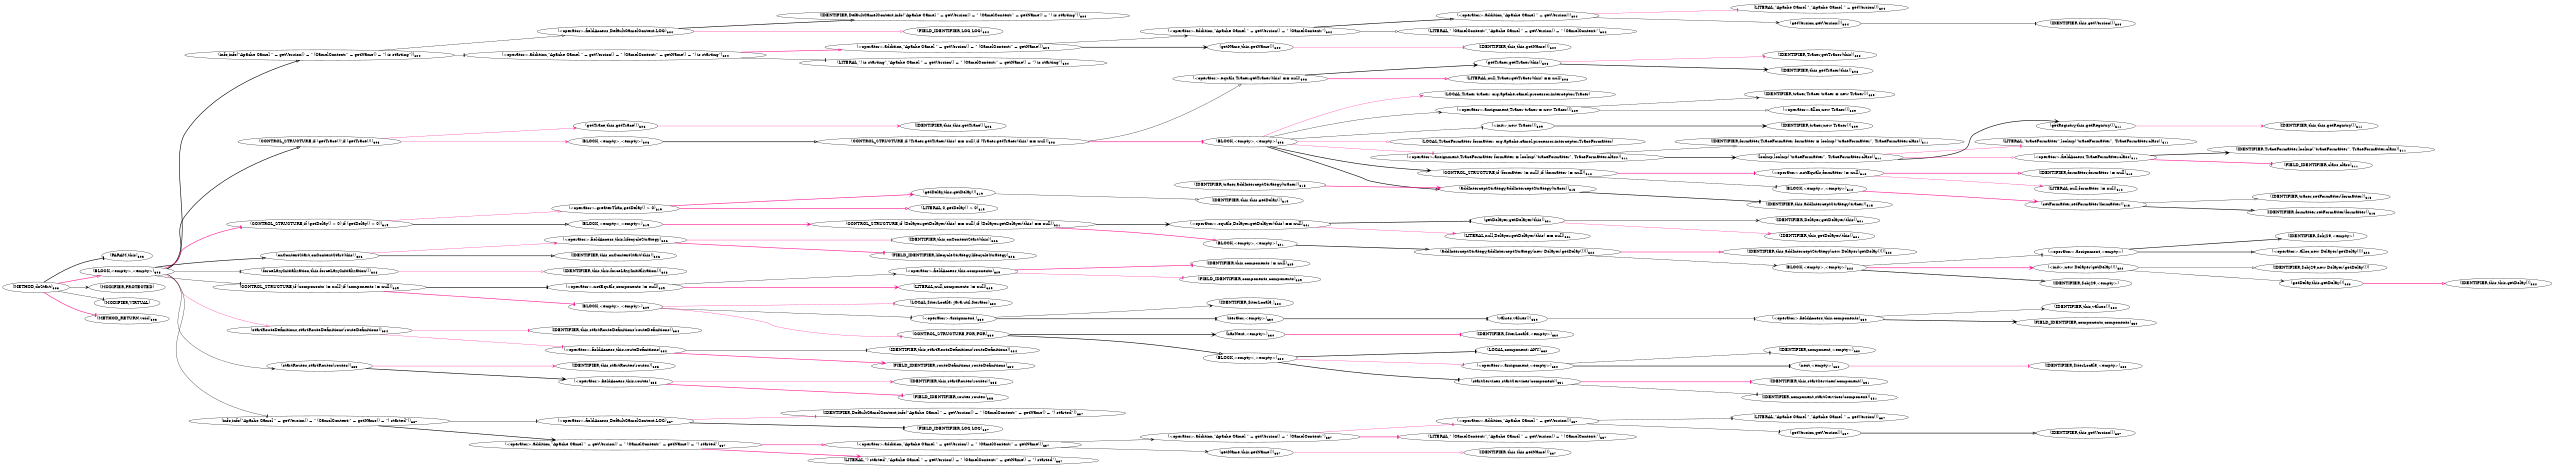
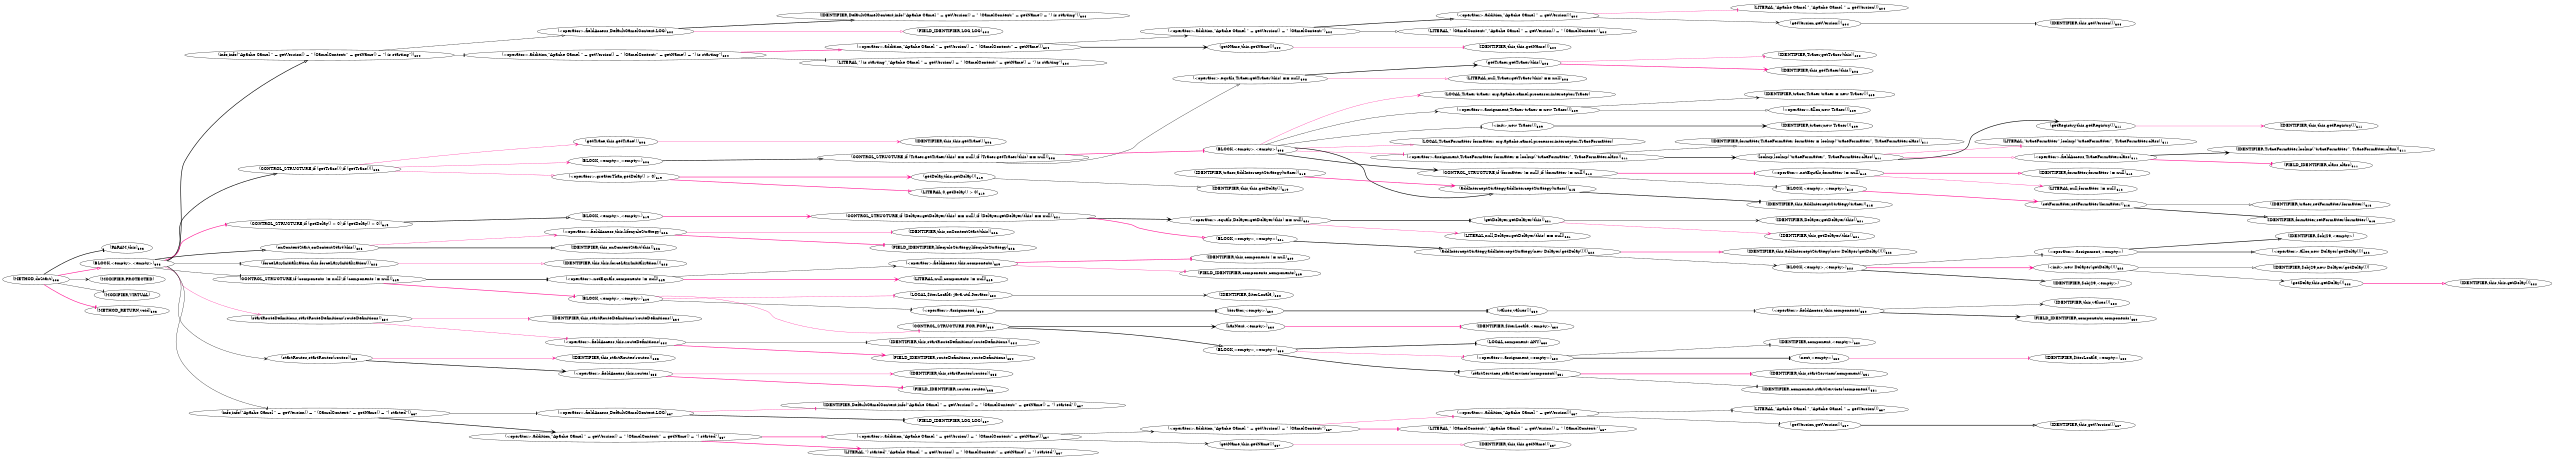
(1662, 67) -> (1662, 67)
(1386, 79) -> (1386, 79)
(472, 216) -> (473, 173)
(1102, 312) -> (1108, 295)
